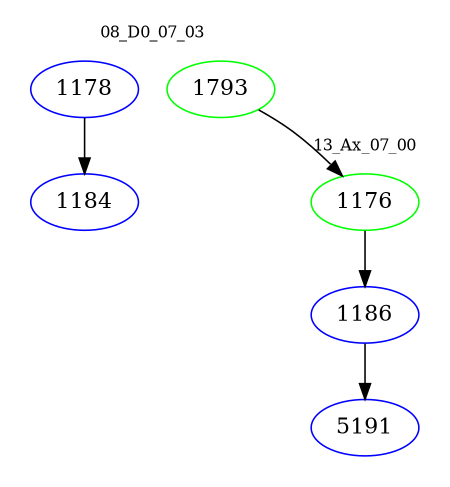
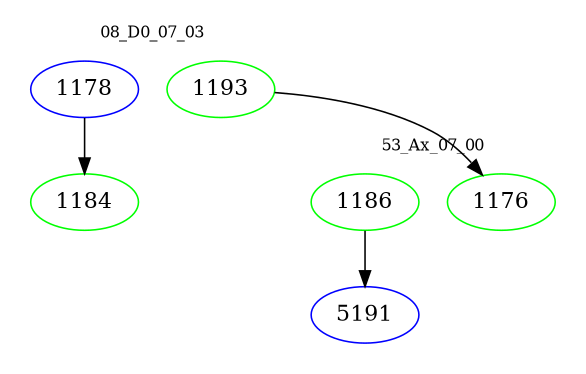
(221, 89) -> (221, 89)
(365, 146) -> (433, 146)
(85, 202) -> (85, 202)
(365, 251) -> none
(365, 315) -> (365, 202)
